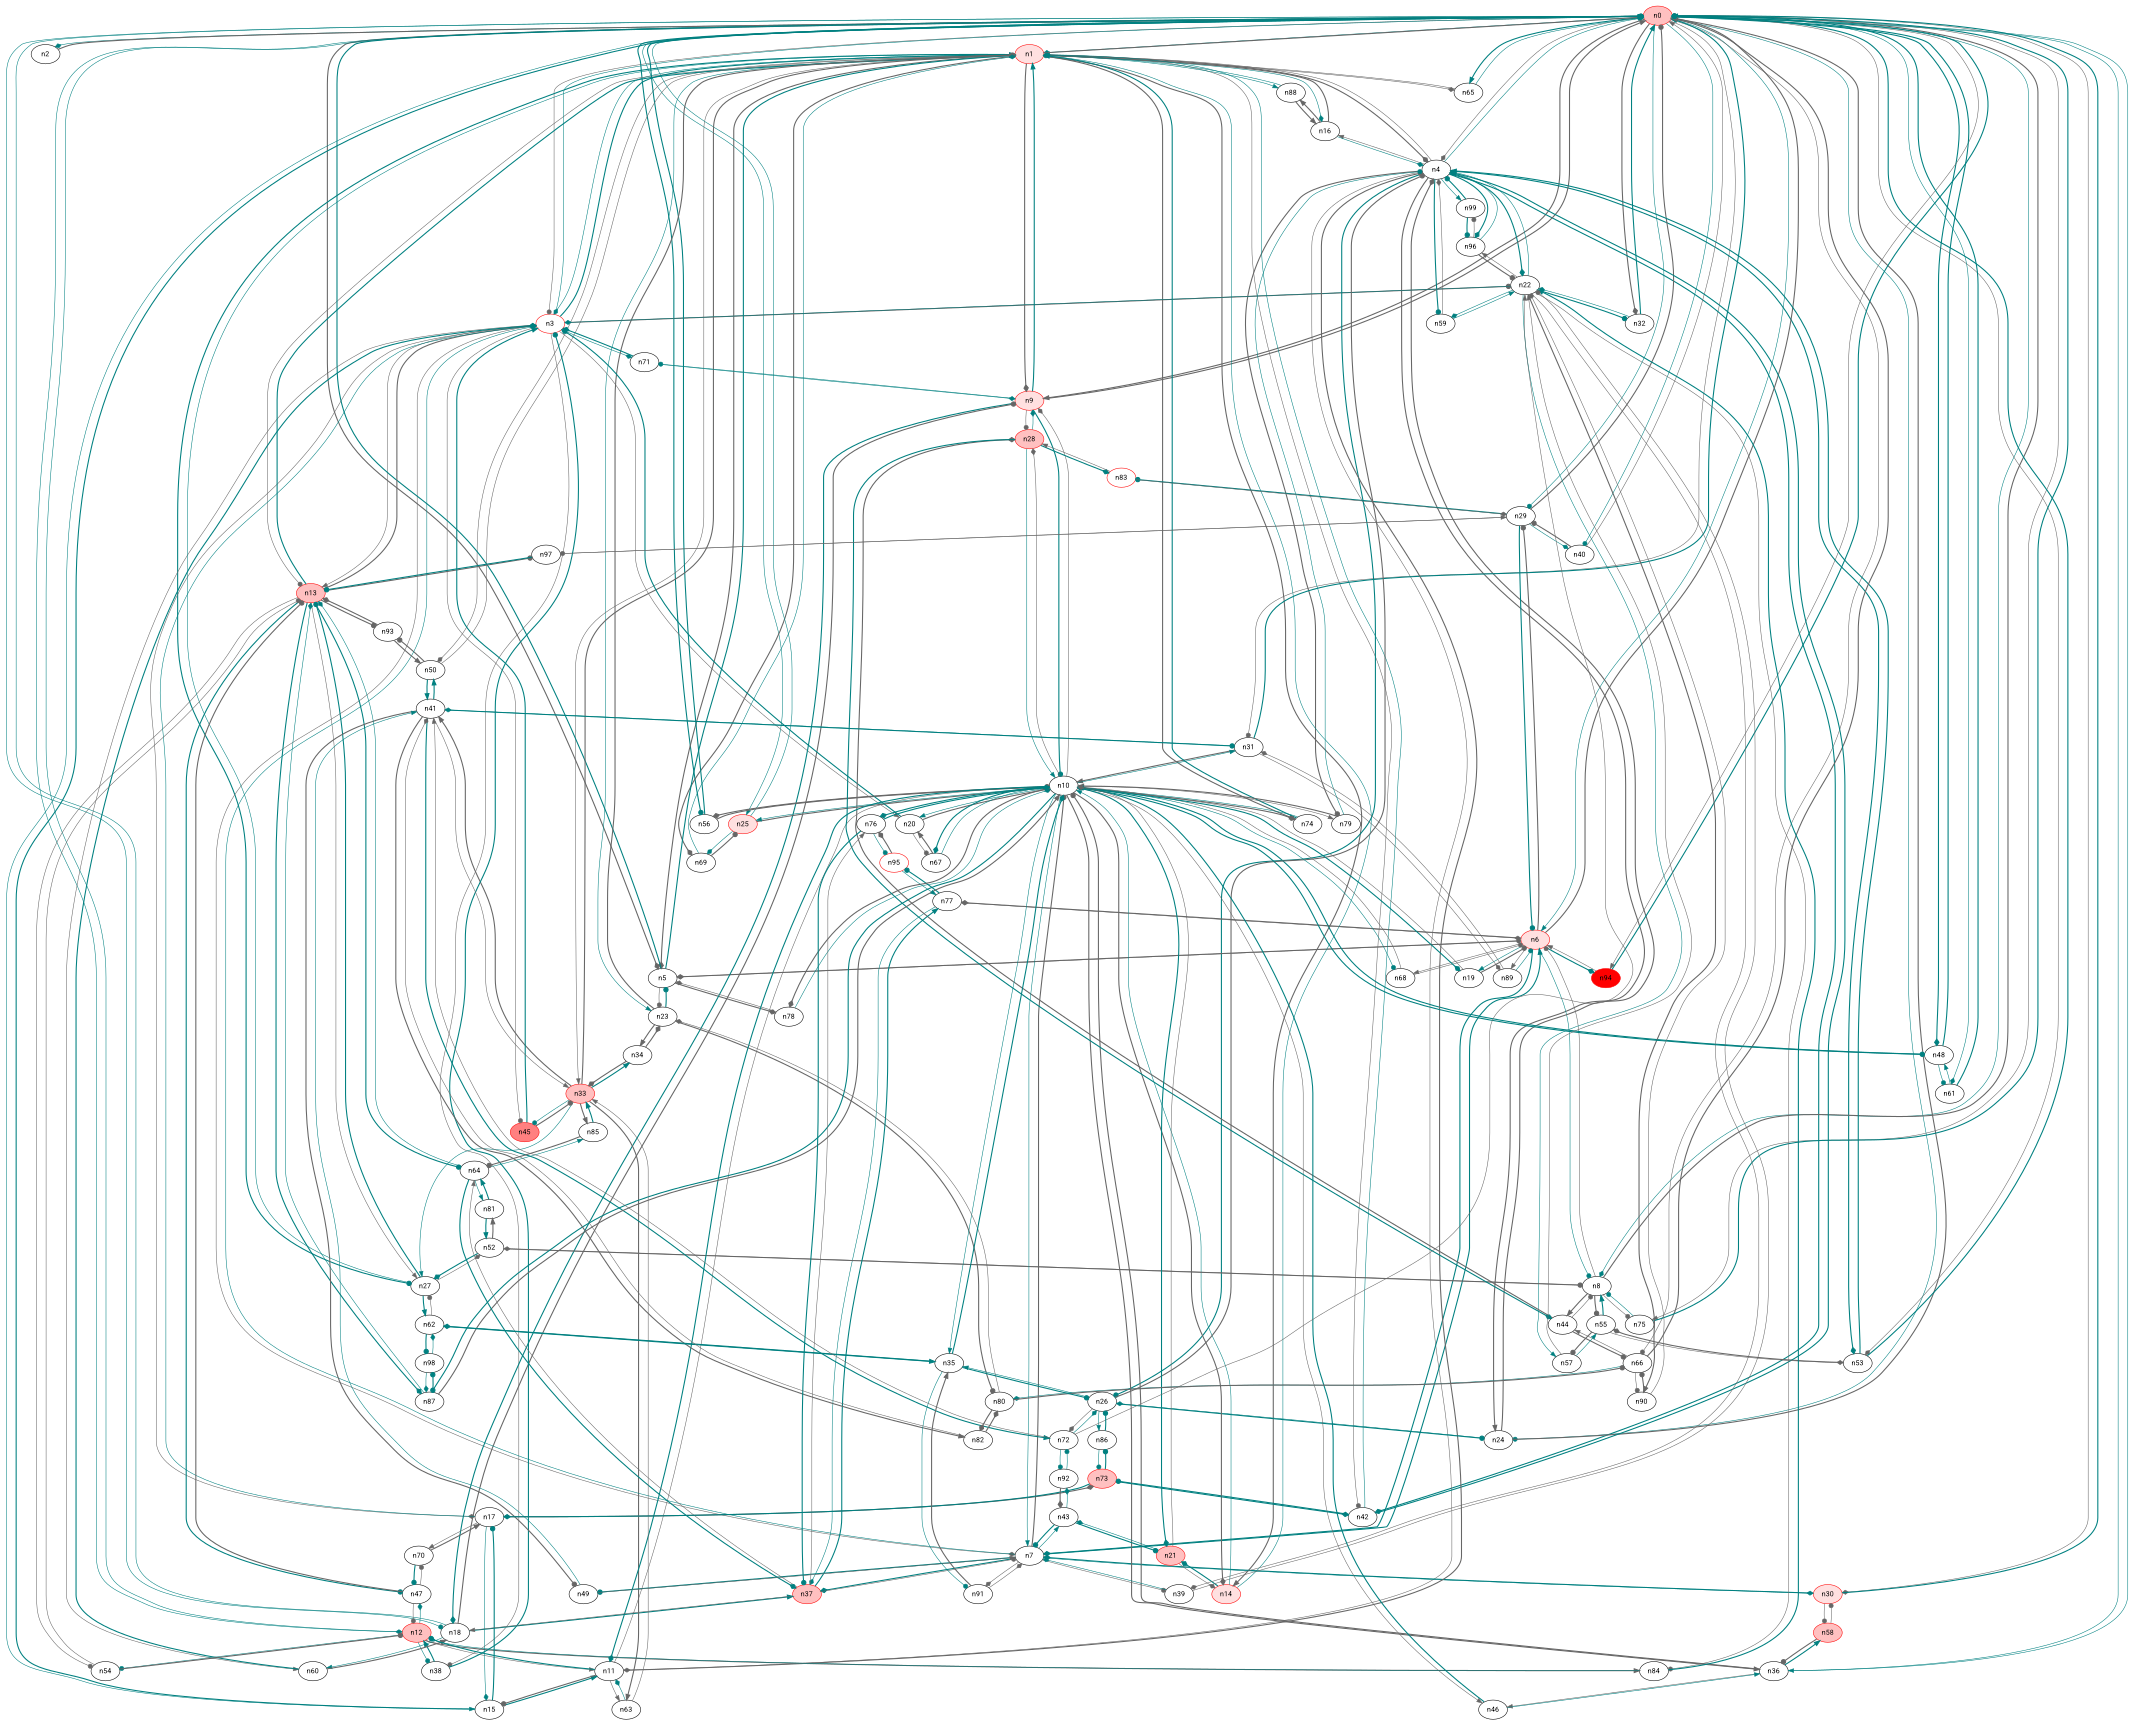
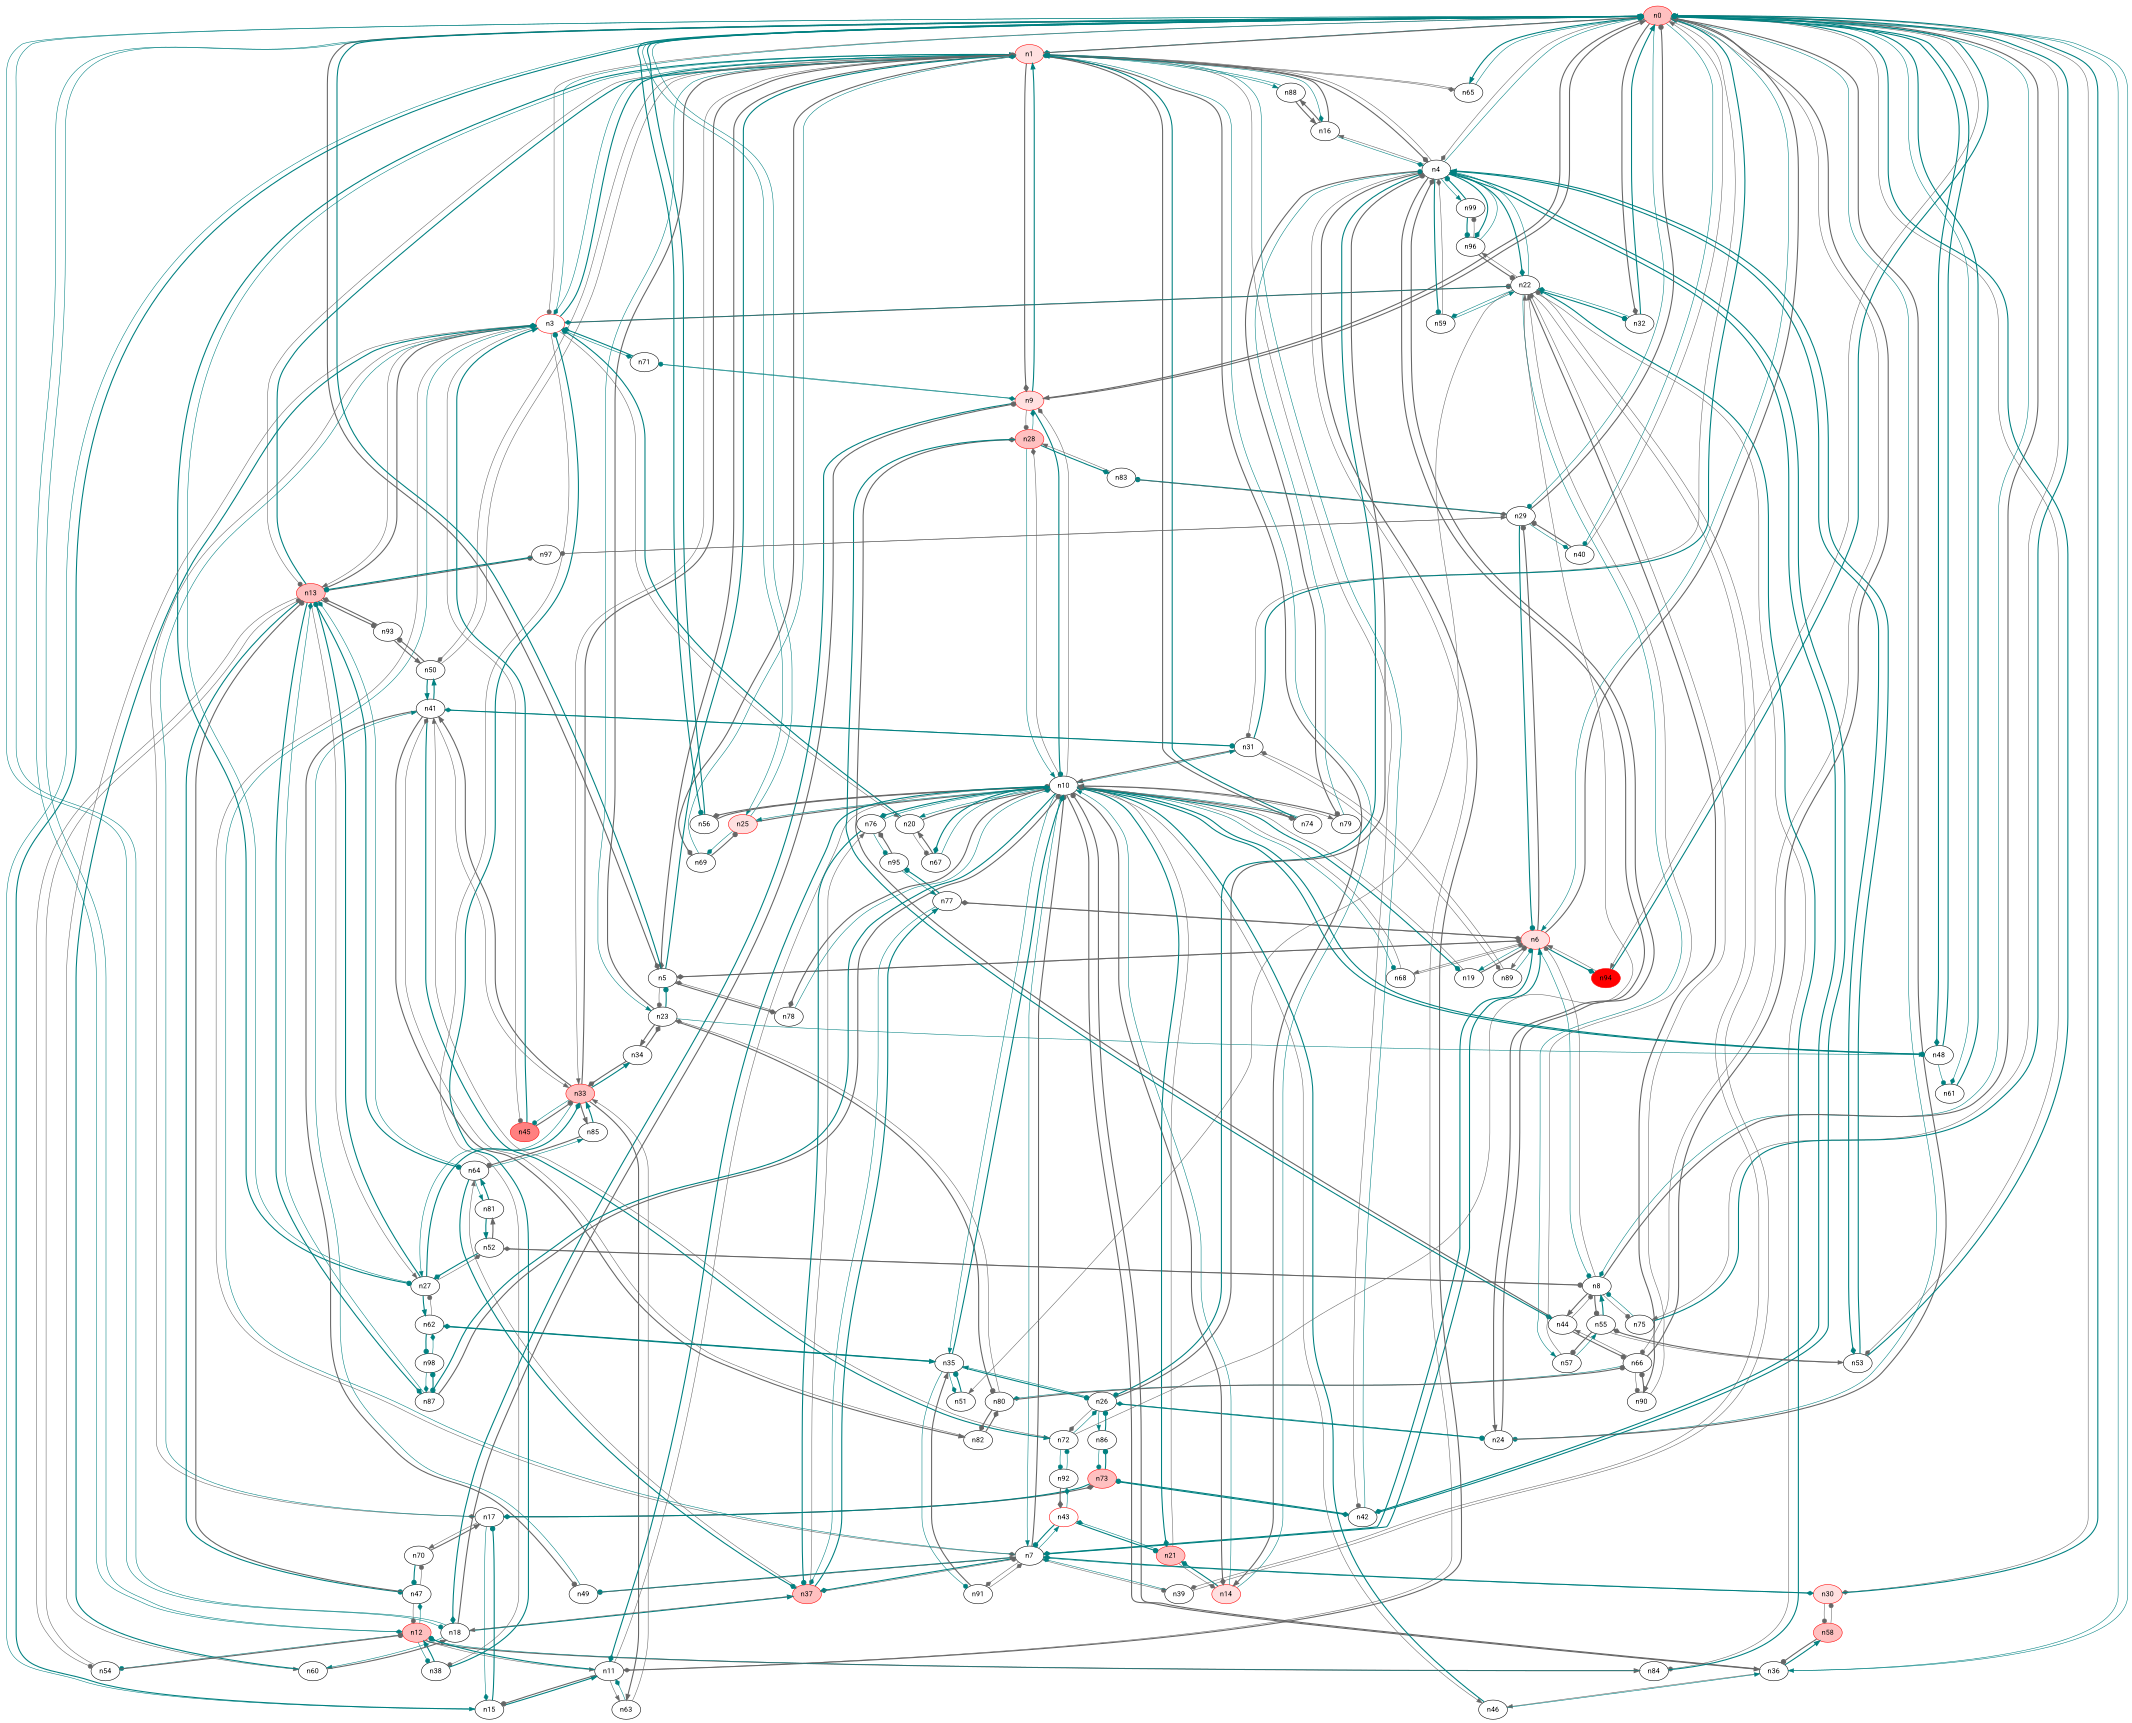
(46, 54) -> none
(1121, 478) -> (1121, 478)
(962, 799) -> (962, 799)
(894, 863) -> (894, 863)
(1949, 1077) -> (1298, 1046)
(812, 1147) -> (812, 1147)
none -> (466, 1157)
(1722, 1355) -> (1722, 1355)
none -> (961, 1402)
(1064, 1517) -> (1064, 1517)
